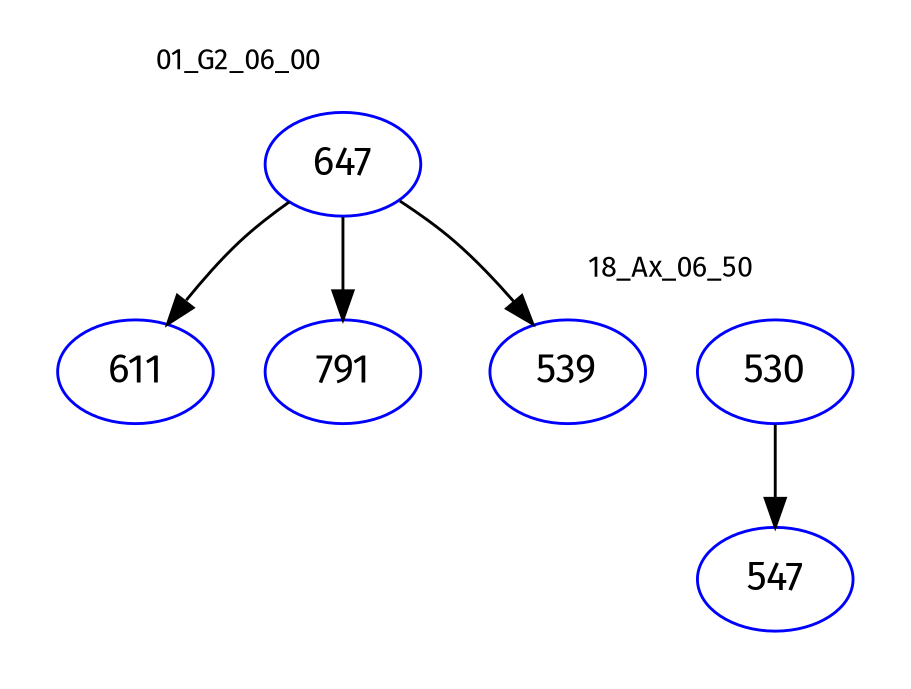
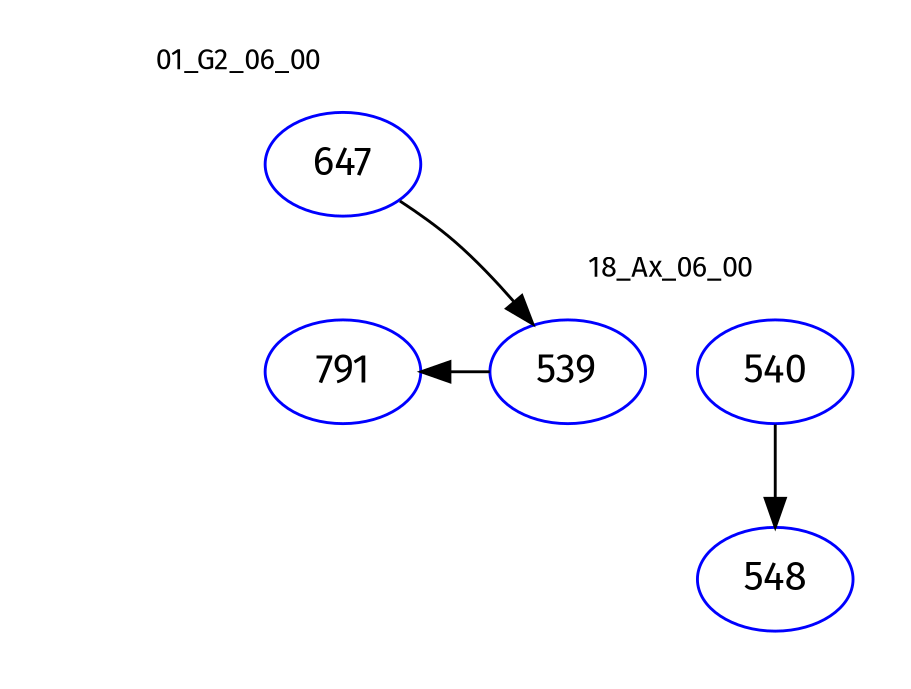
(343, 254) -> (470, 372)
(671, 269) -> (671, 269)
(135, 372) -> none
(775, 372) -> (775, 372)
(775, 579) -> (775, 579)
